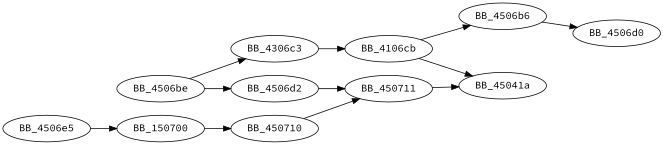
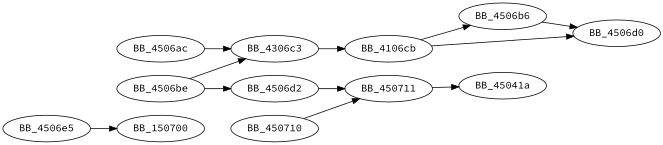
none -> (161, 49)
(442, 66) -> (499, 41)
(214, 129) -> none
